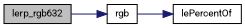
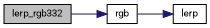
(38, 14) -> (38, 14)
(207, 14) -> (190, 14)
